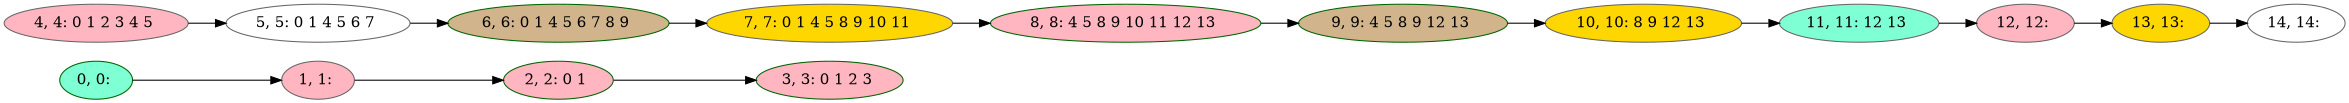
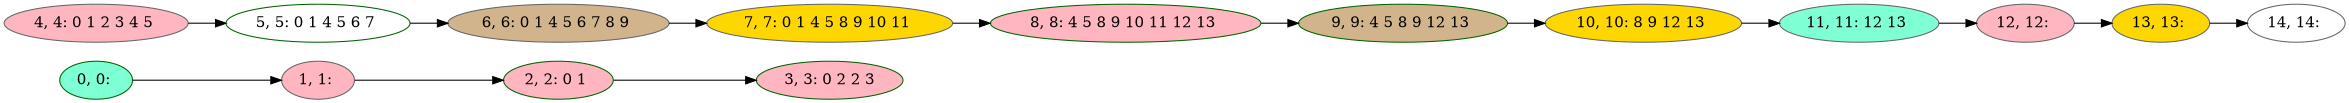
(318, 23) -> (318, 23)
(558, 23) -> (558, 23)
(830, 80) -> (830, 80)
